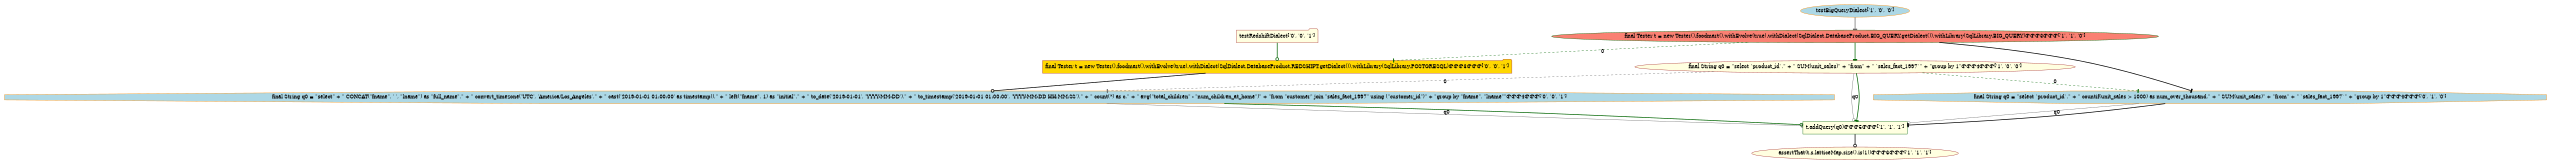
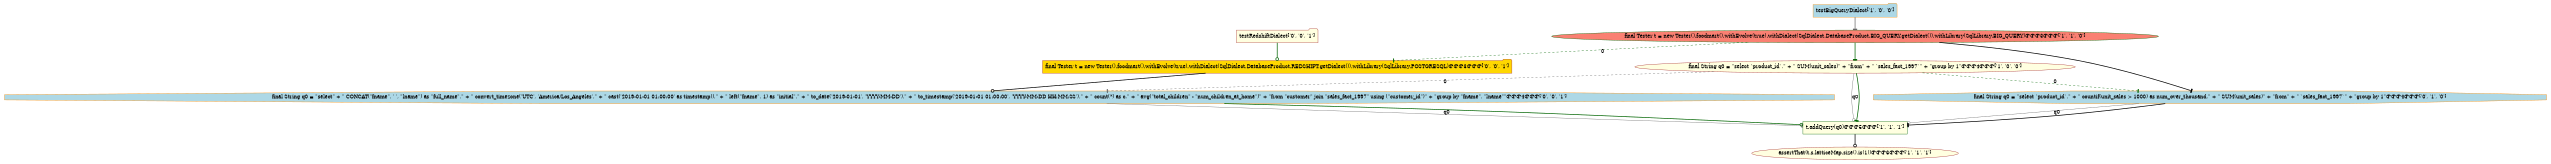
(1855, 11) -> (1855, 11)
